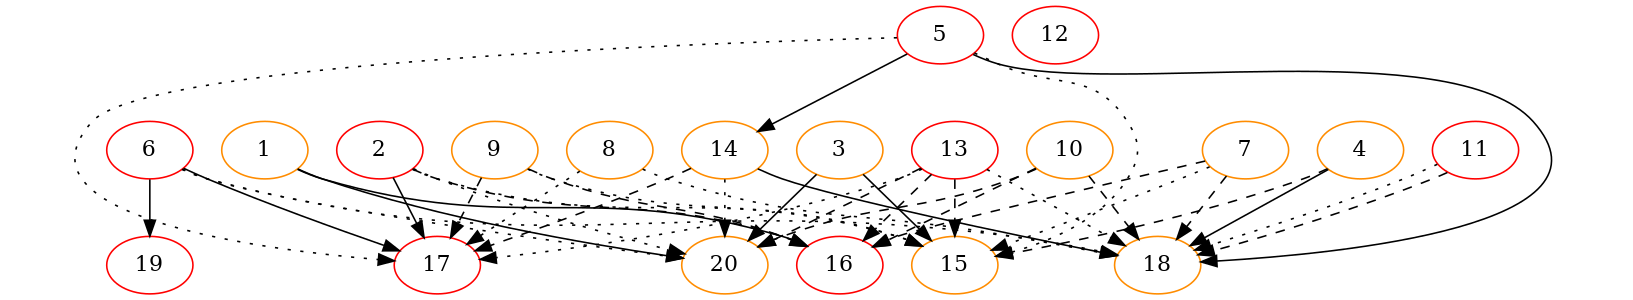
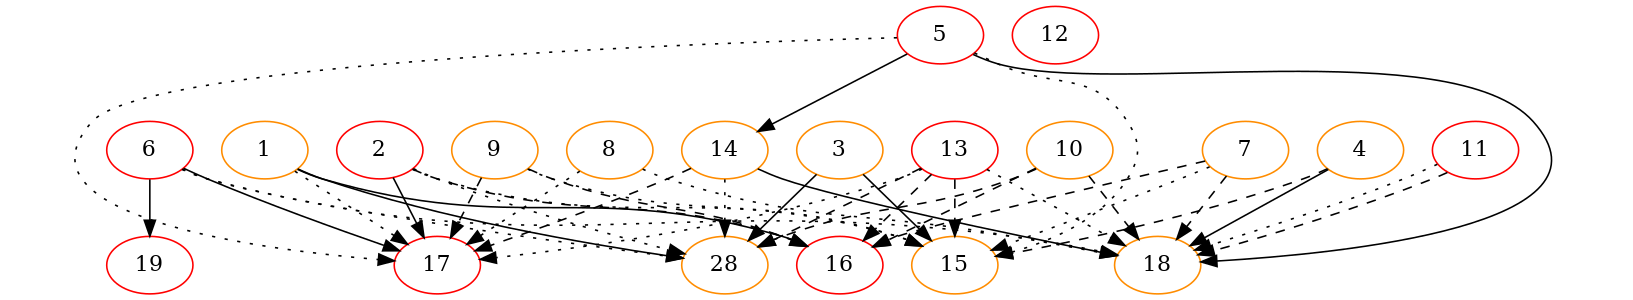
none -> (332, 195)
(725, 265) -> (725, 265)
